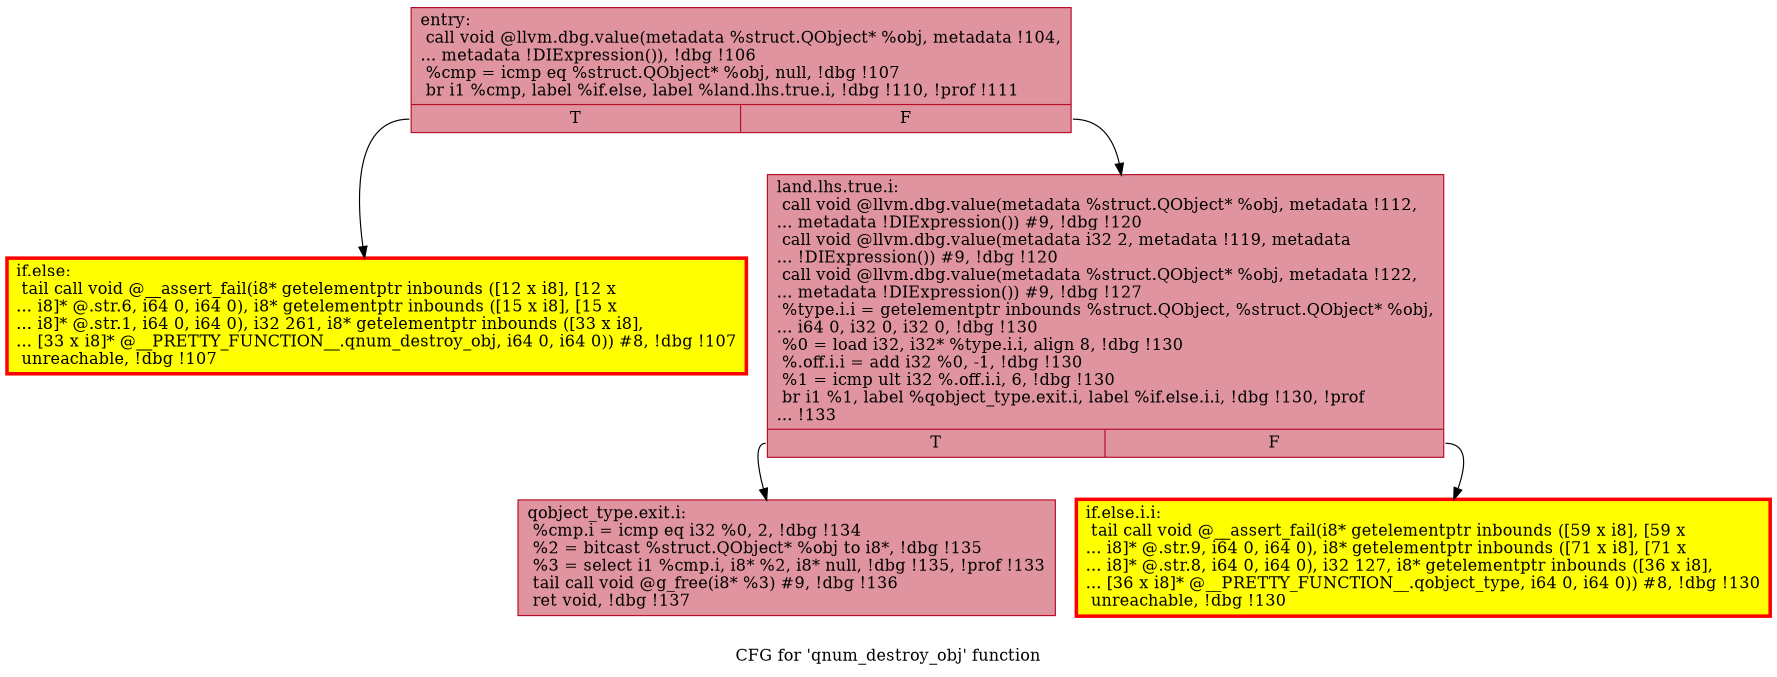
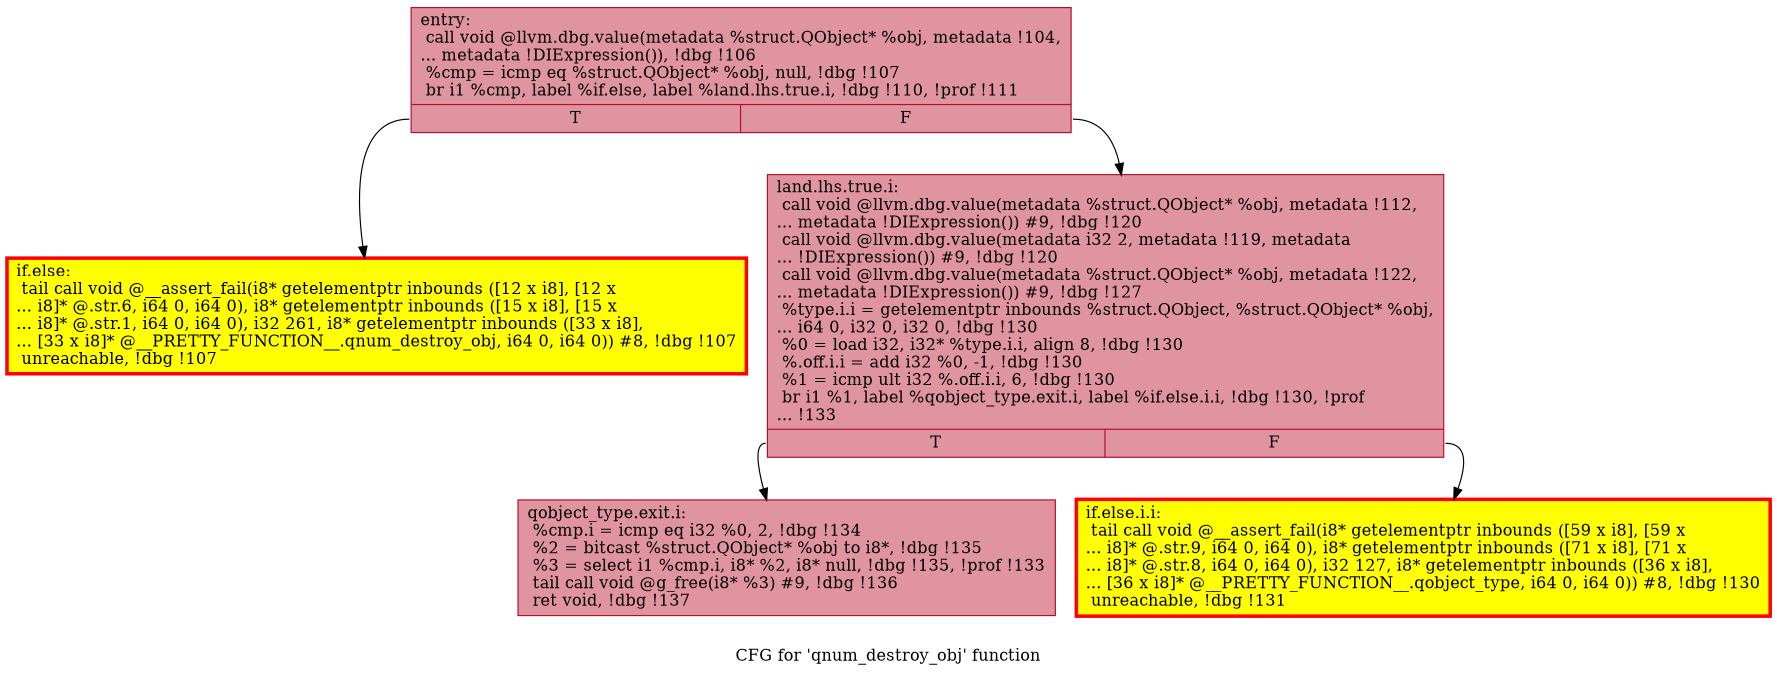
(1186, 601) -> (1186, 601)
